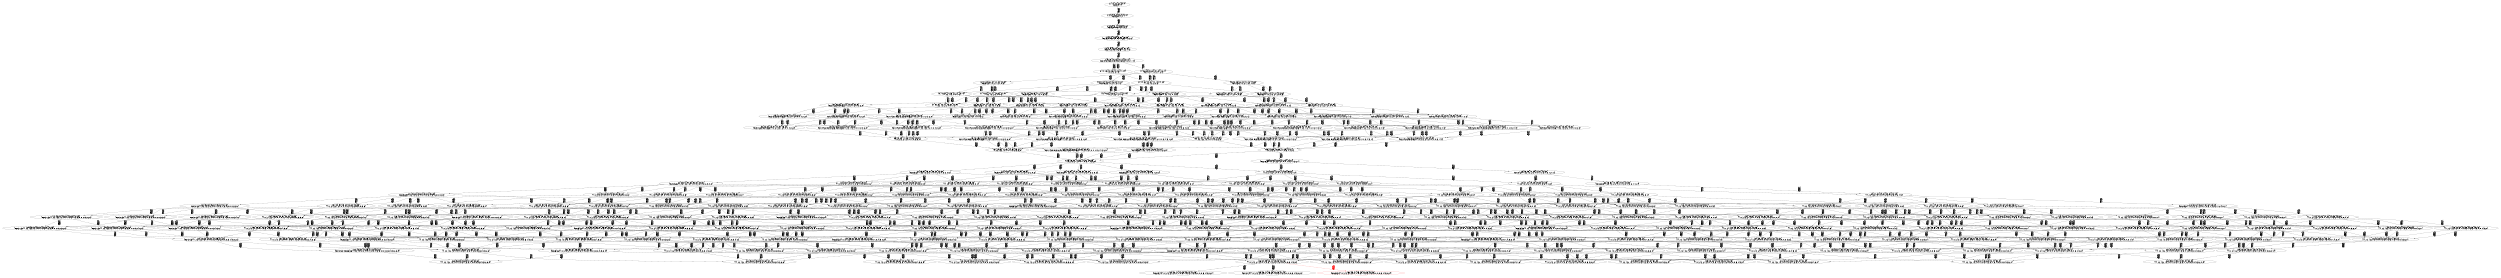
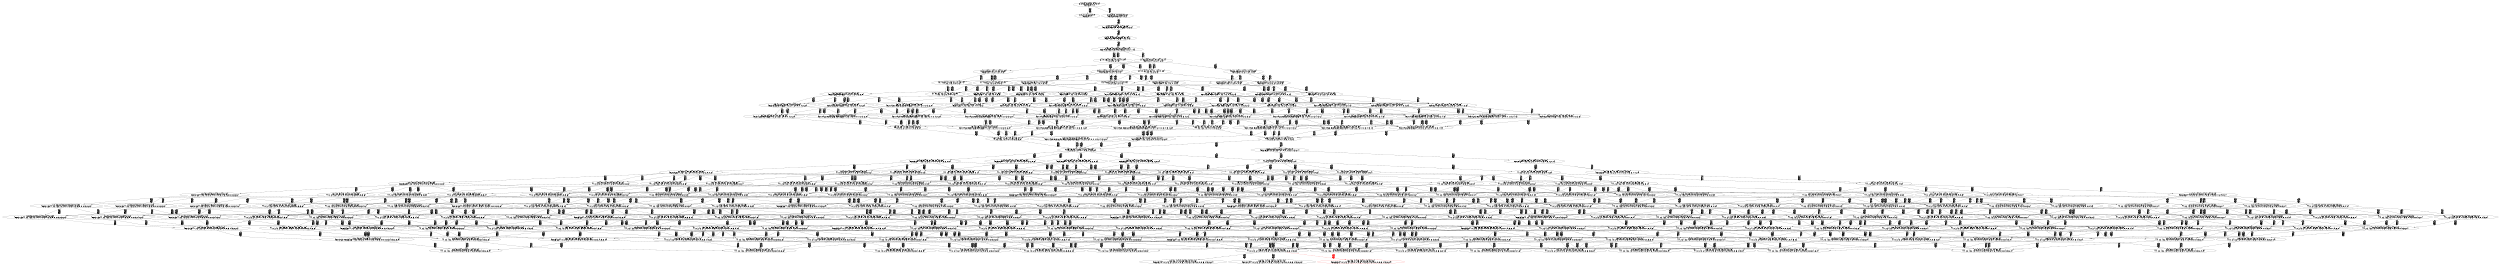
(1117, 10) -> (1088, 10)
